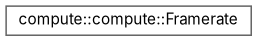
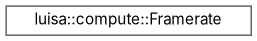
(129, 21) -> (129, 21)
